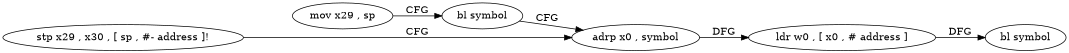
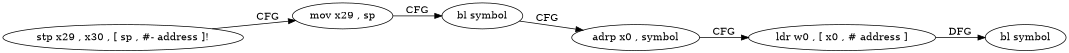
(724, 32) -> (724, 32)
(404, 38) -> (250, 25)
